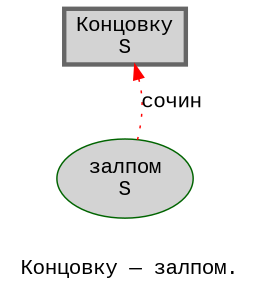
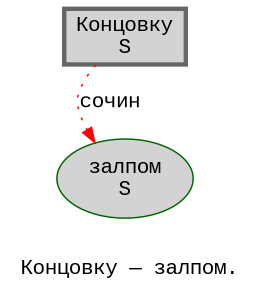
(142, 109) -> (78, 96)
